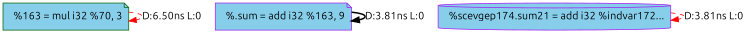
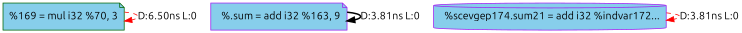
(66, 17) -> (64, 17)
